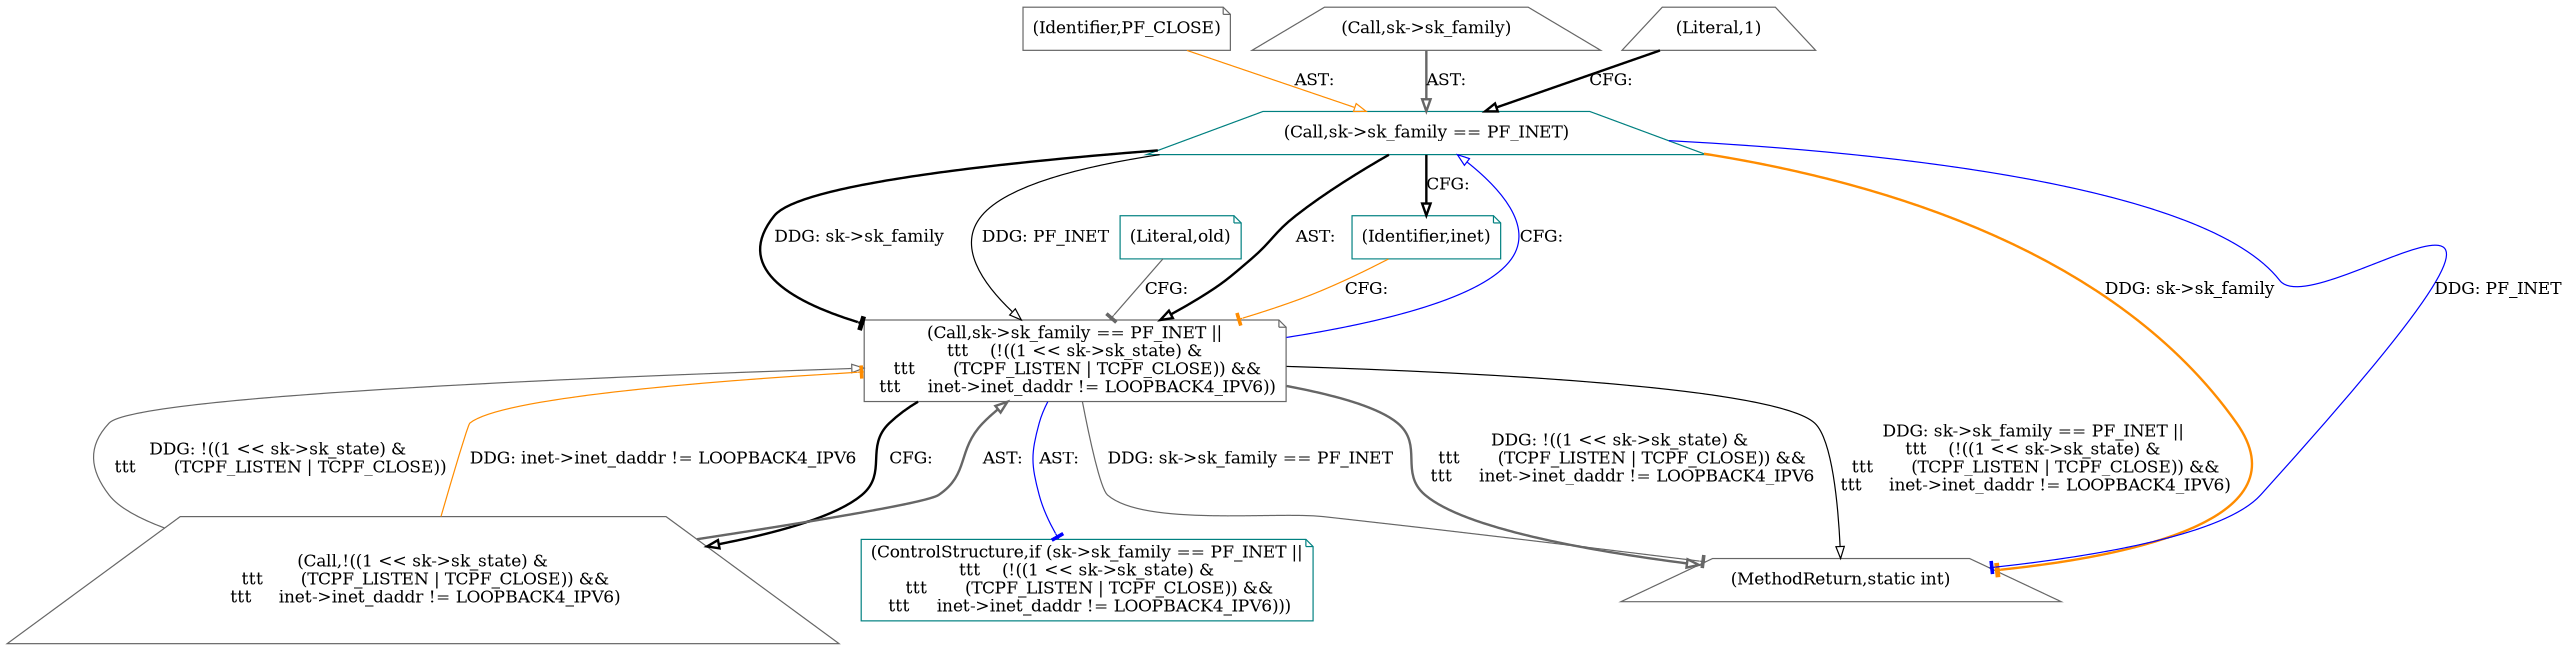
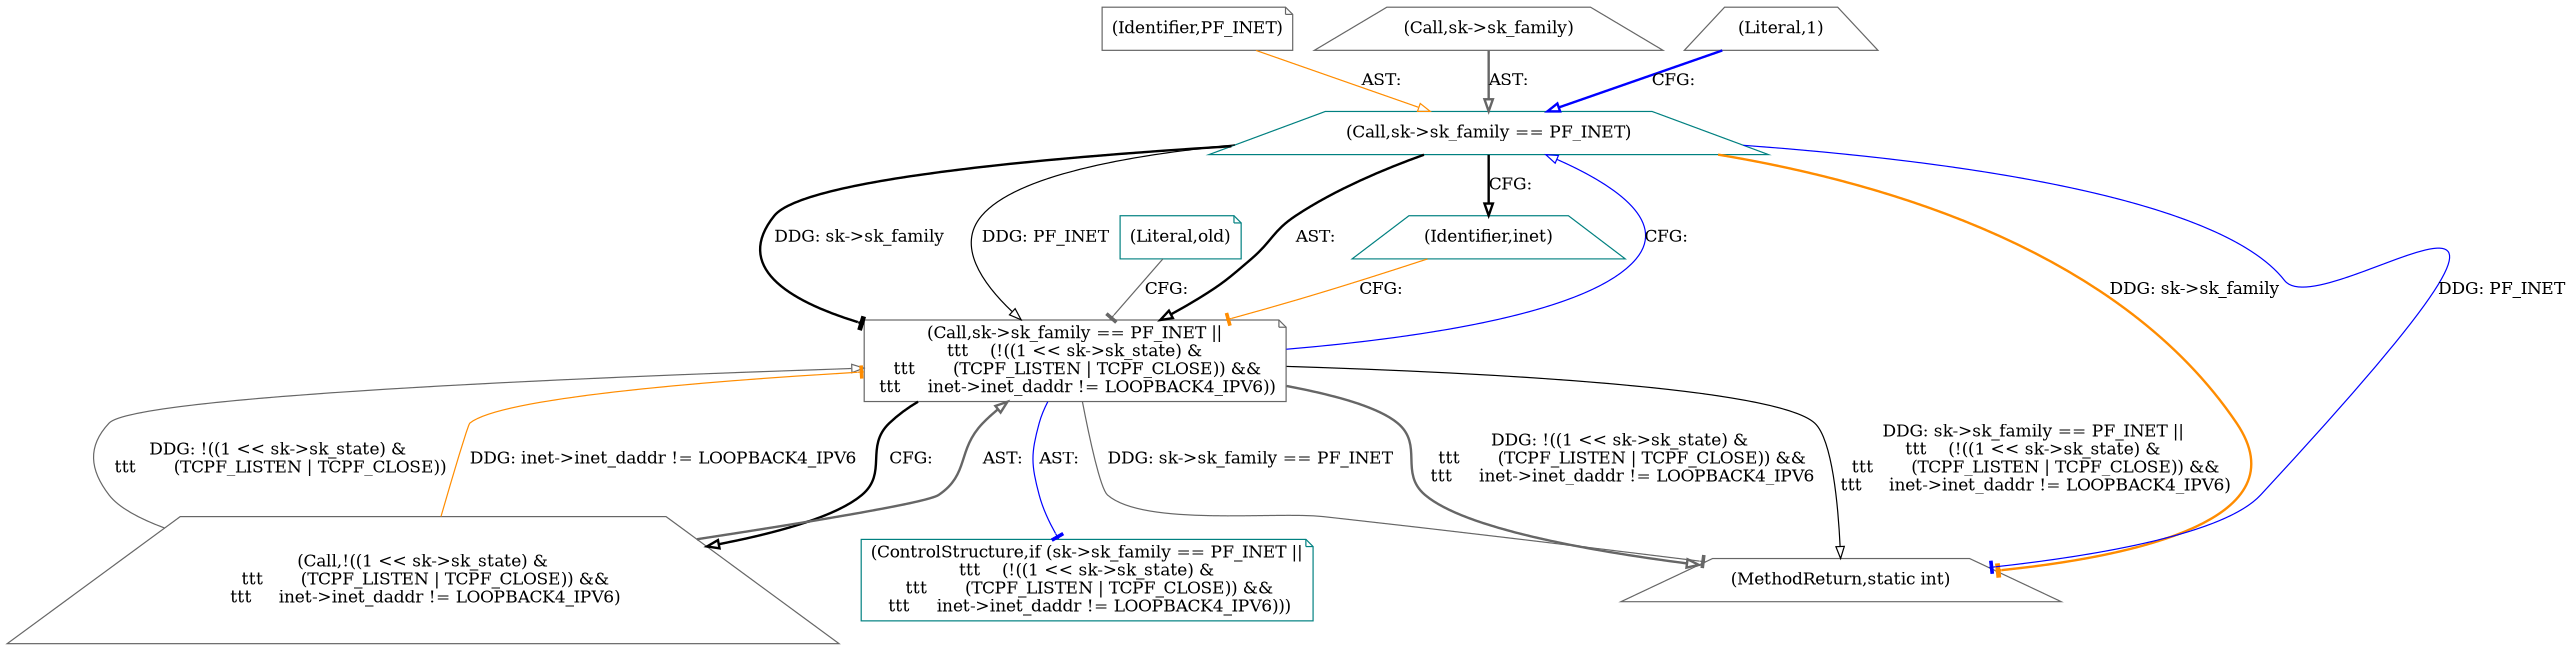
(1127, 29) -> (1197, 29)
(1578, 79) -> (1641, 79)
(1426, 237) -> (1489, 237)
